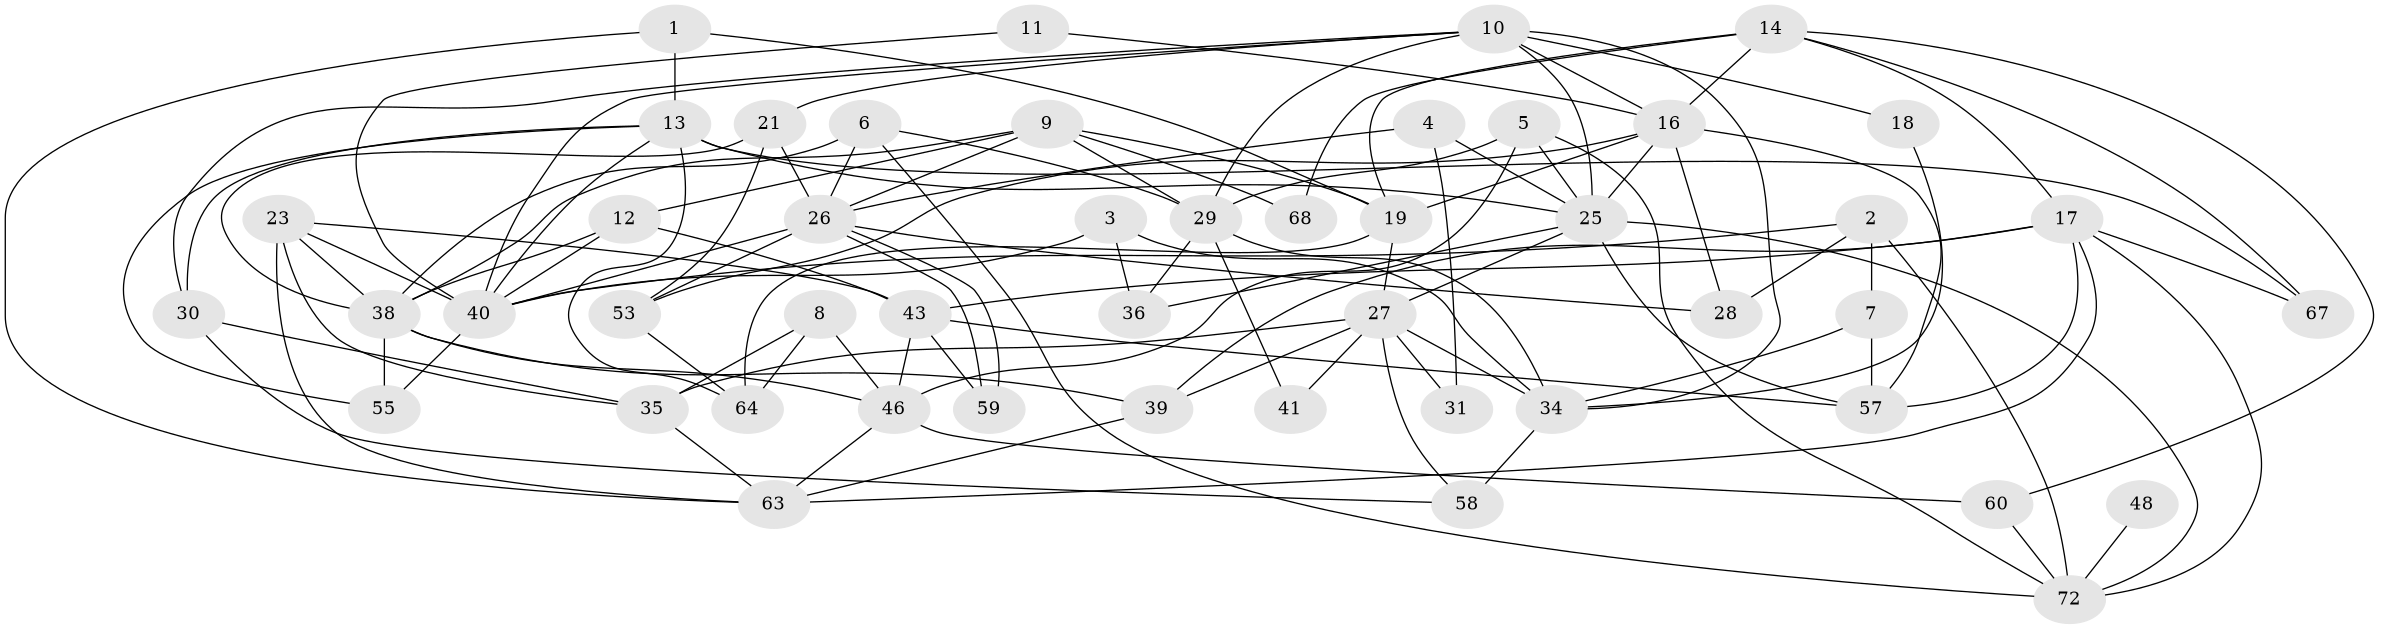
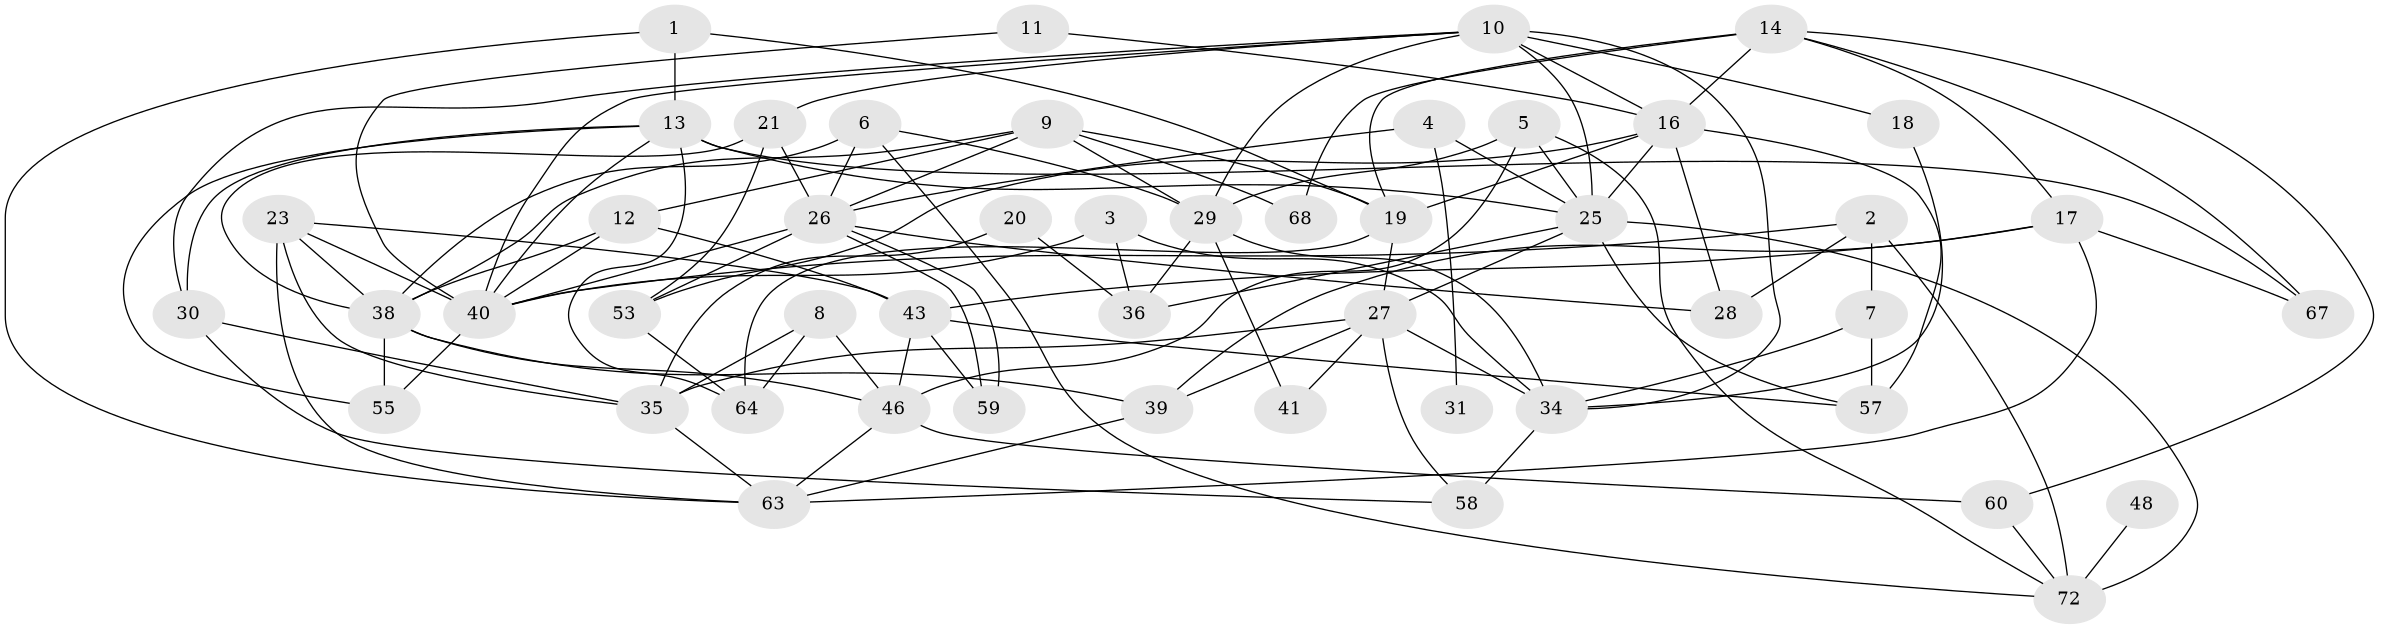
none -> (1016, 219)
(1417, 361) -> none
(2036, 365) -> none
(2255, 429) -> none
